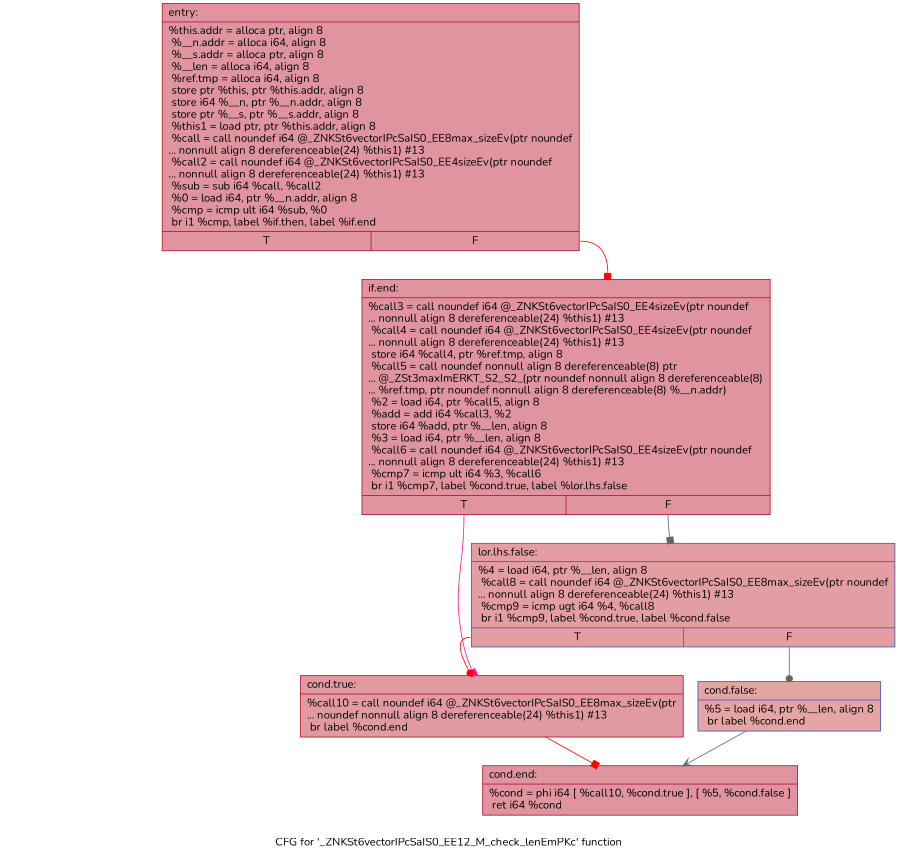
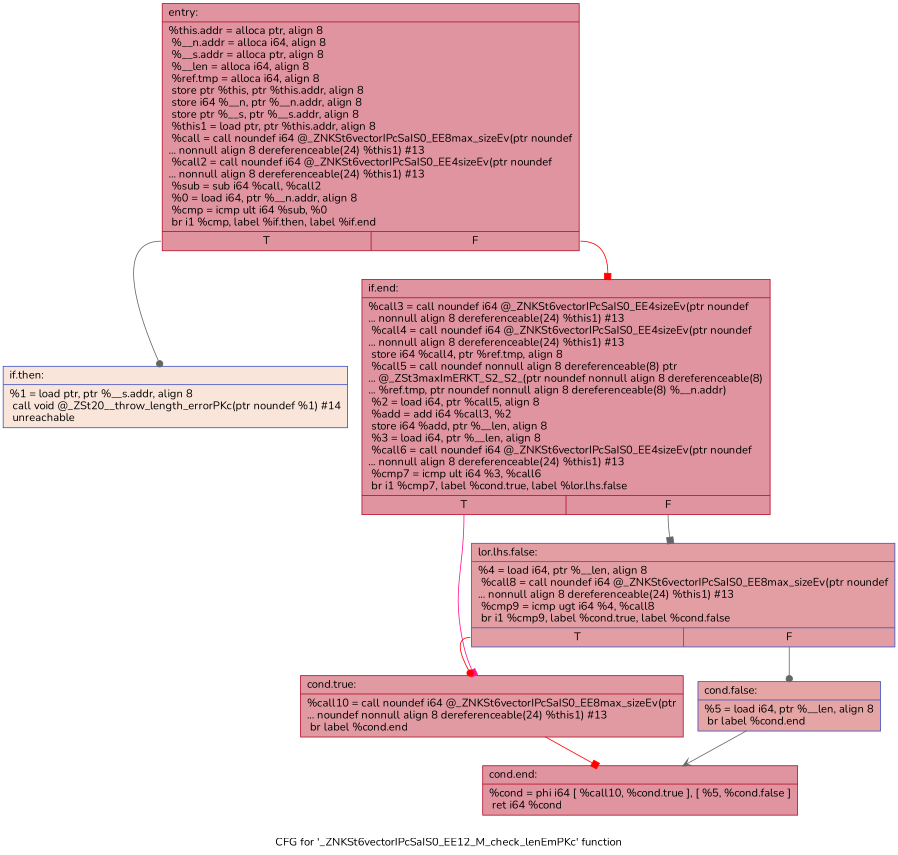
none -> (175, 397)
